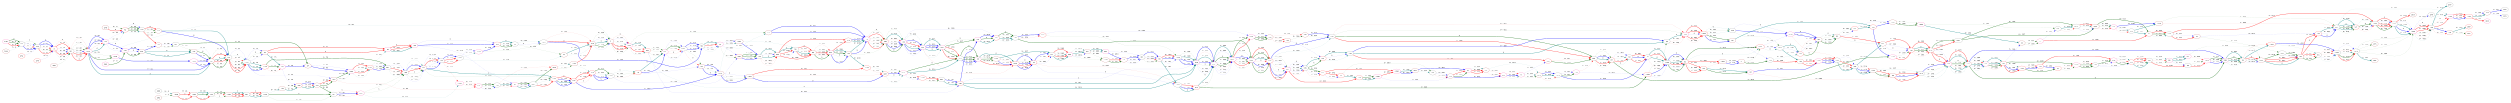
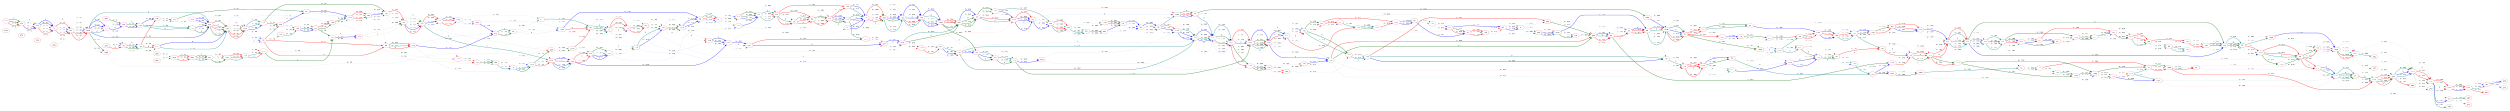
(695, 33) -> none
(153, 61) -> none
(1611, 73) -> none
